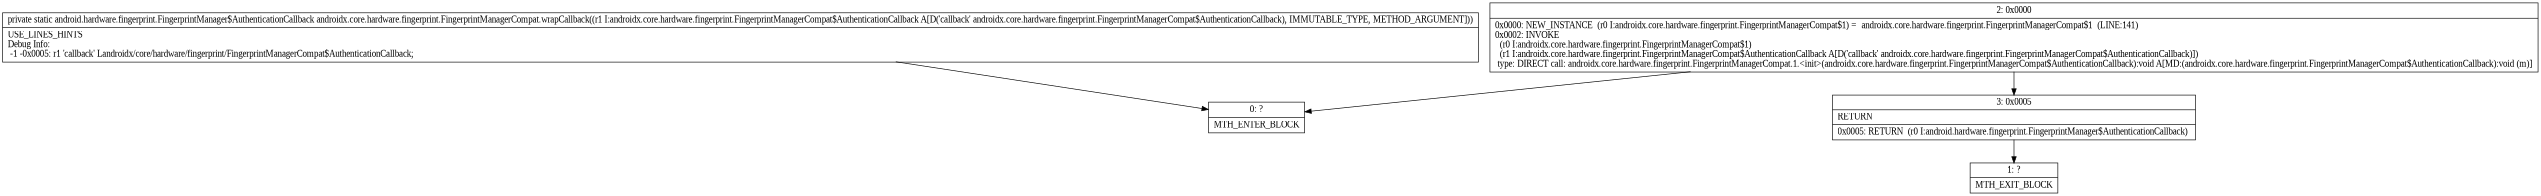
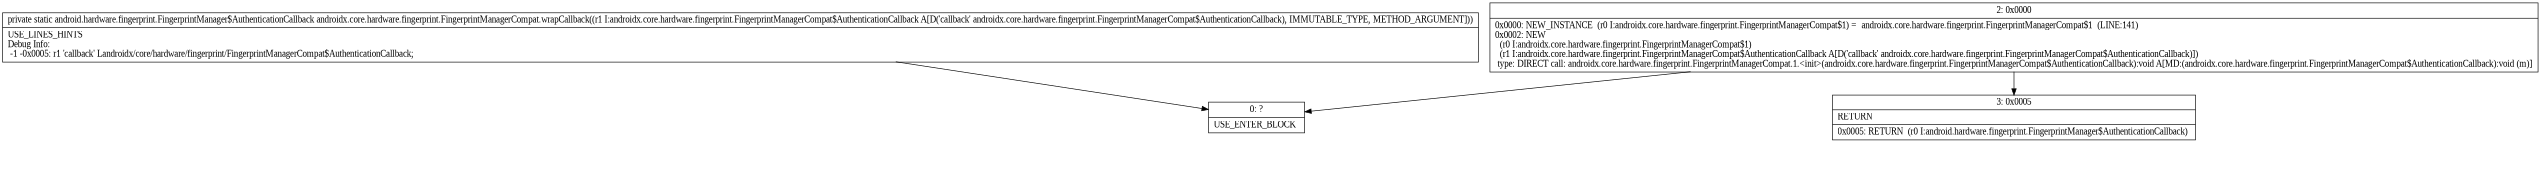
(1530, 35) -> (1523, 35)
(1257, 125) -> (1255, 125)
(2014, 178) -> none
